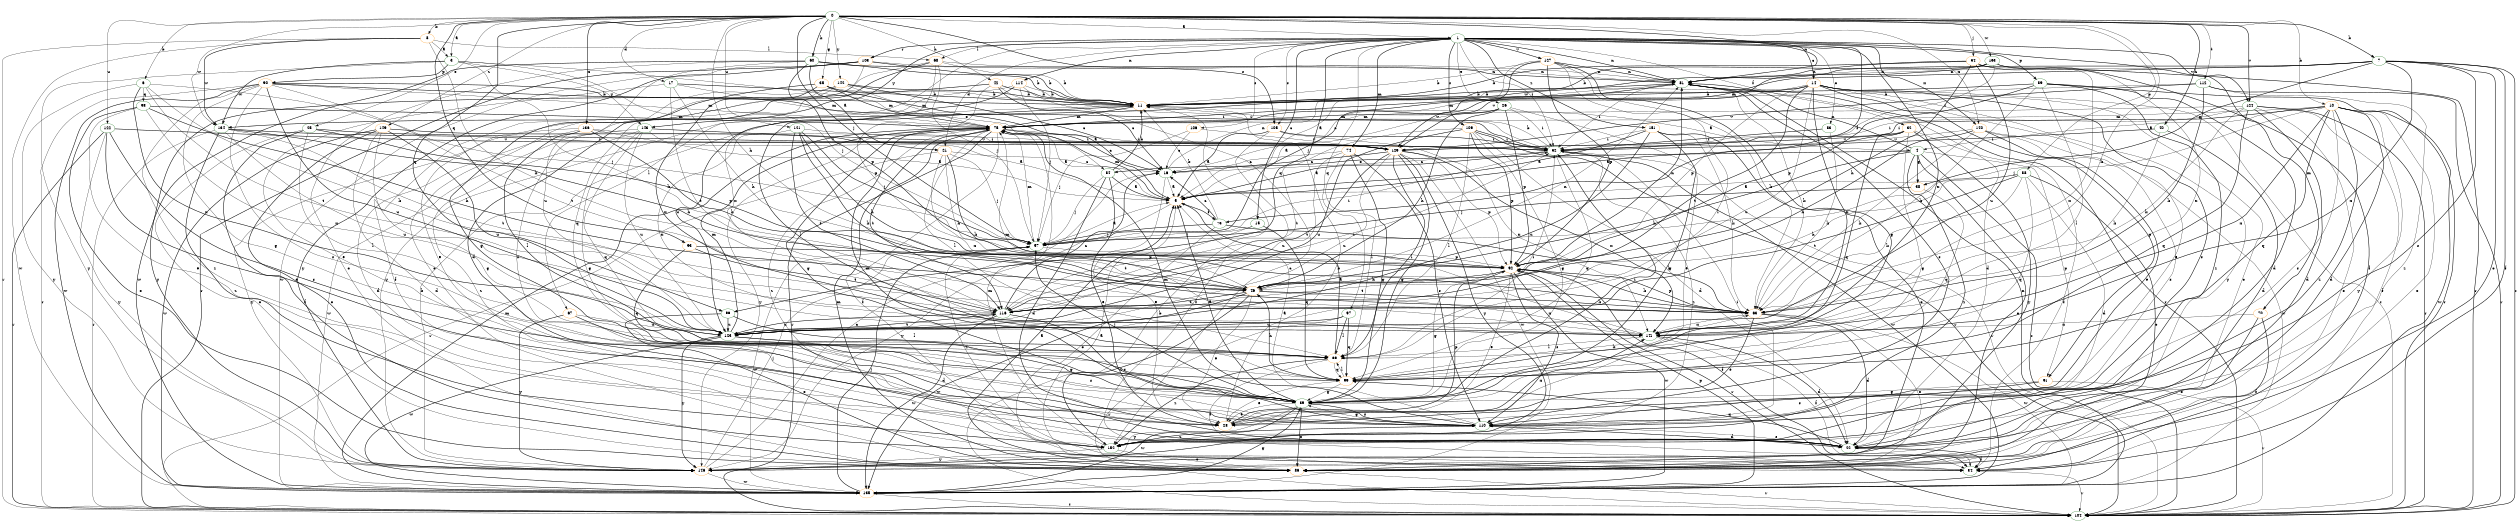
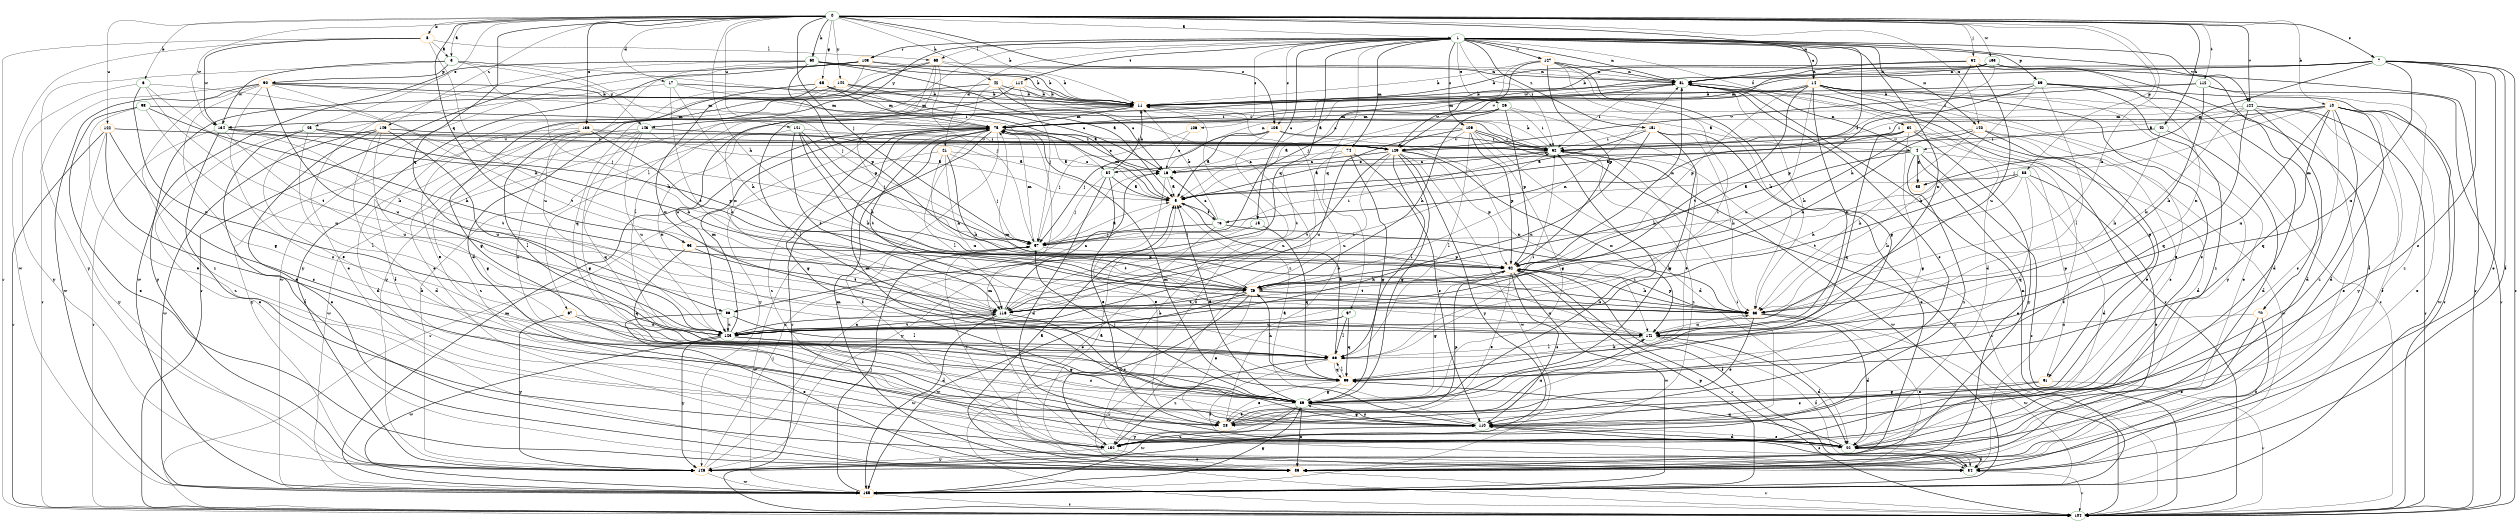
(2350, 38) -> (2350, 38)
(1130, 61) -> (1130, 61)
(143, 93) -> none
(1480, 96) -> (987, 55)
(967, 117) -> (967, 117)
(858, 126) -> (1007, 108)
(107, 128) -> (107, 128)
(1829, 128) -> none
(1293, 139) -> (1436, 144)
(1499, 207) -> (1133, 160)
(1374, 232) -> (666, 325)
(1975, 234) -> none
(1290, 269) -> (1290, 269)
none -> (2184, 298)
(1534, 313) -> none
(1716, 349) -> none
none -> (1778, 444)
